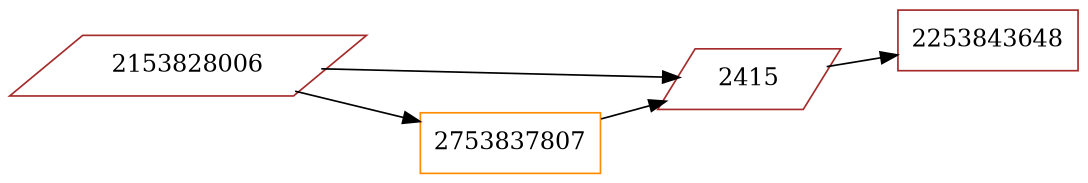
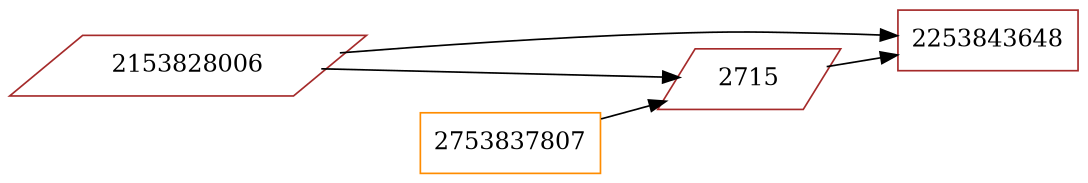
(749, 79) -> (749, 79)
(349, 104) -> (610, 36)
